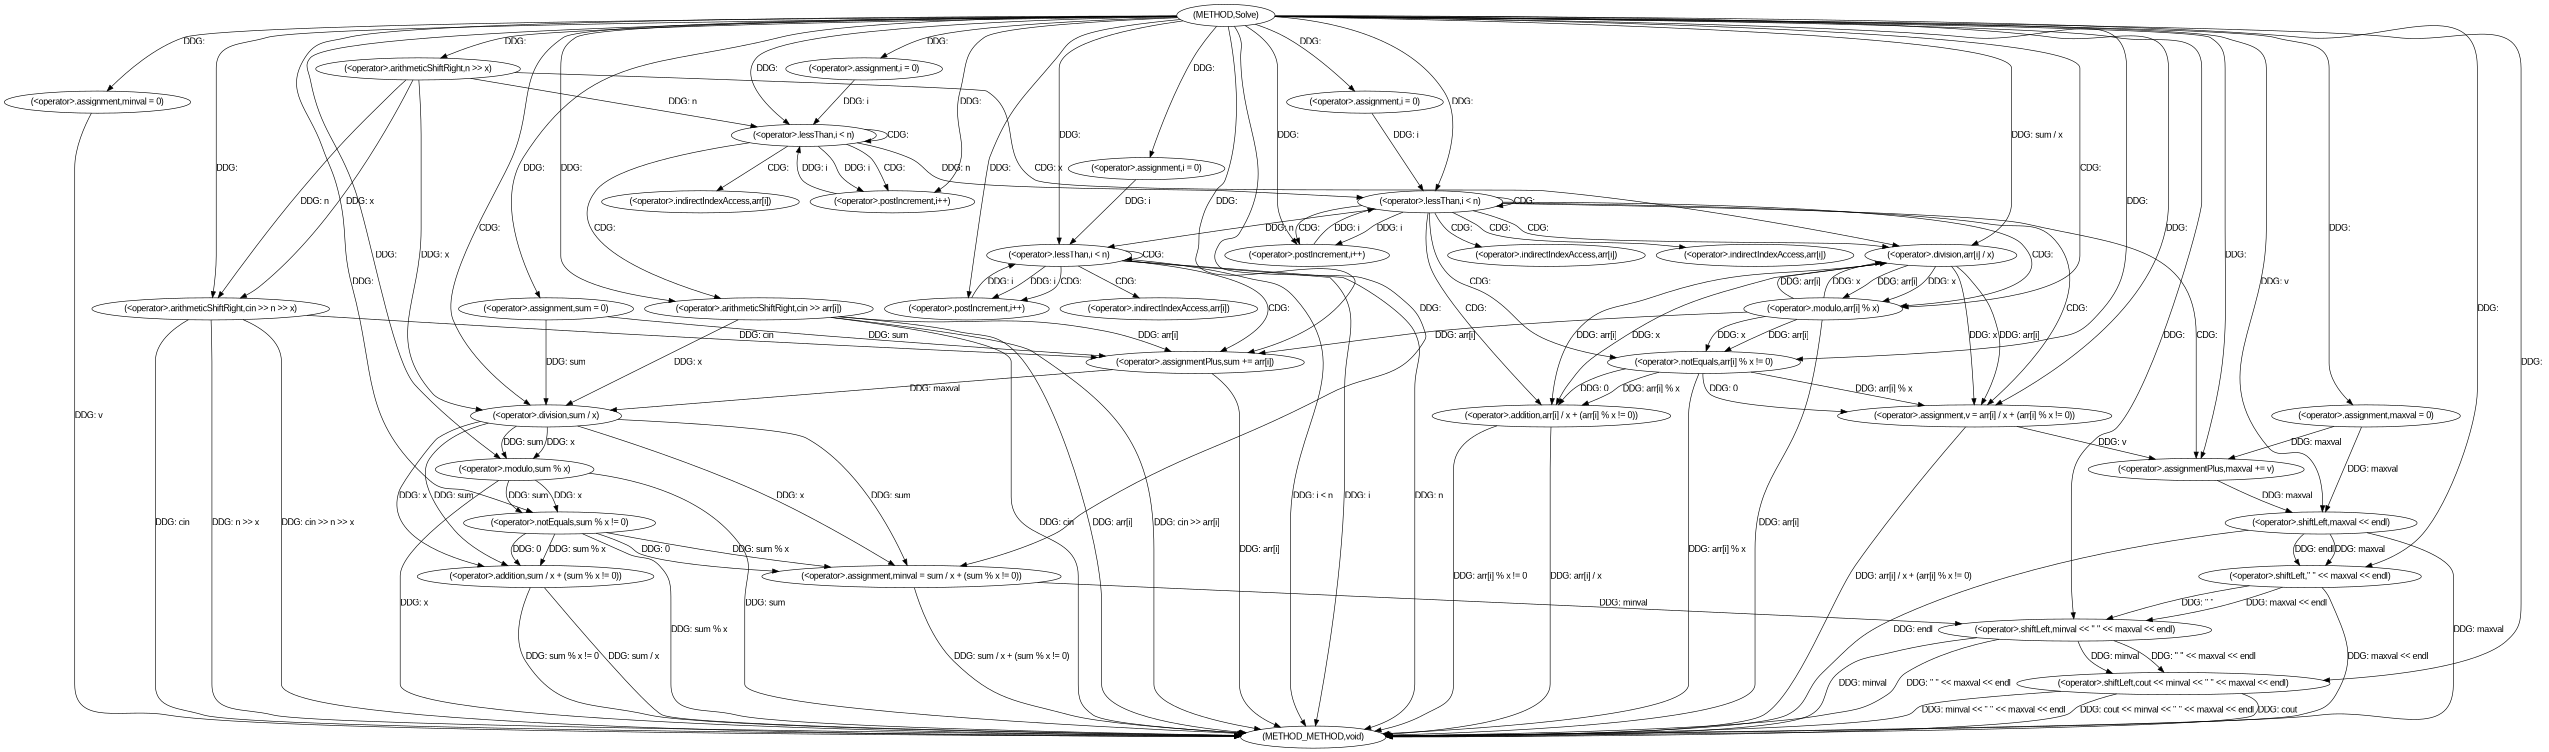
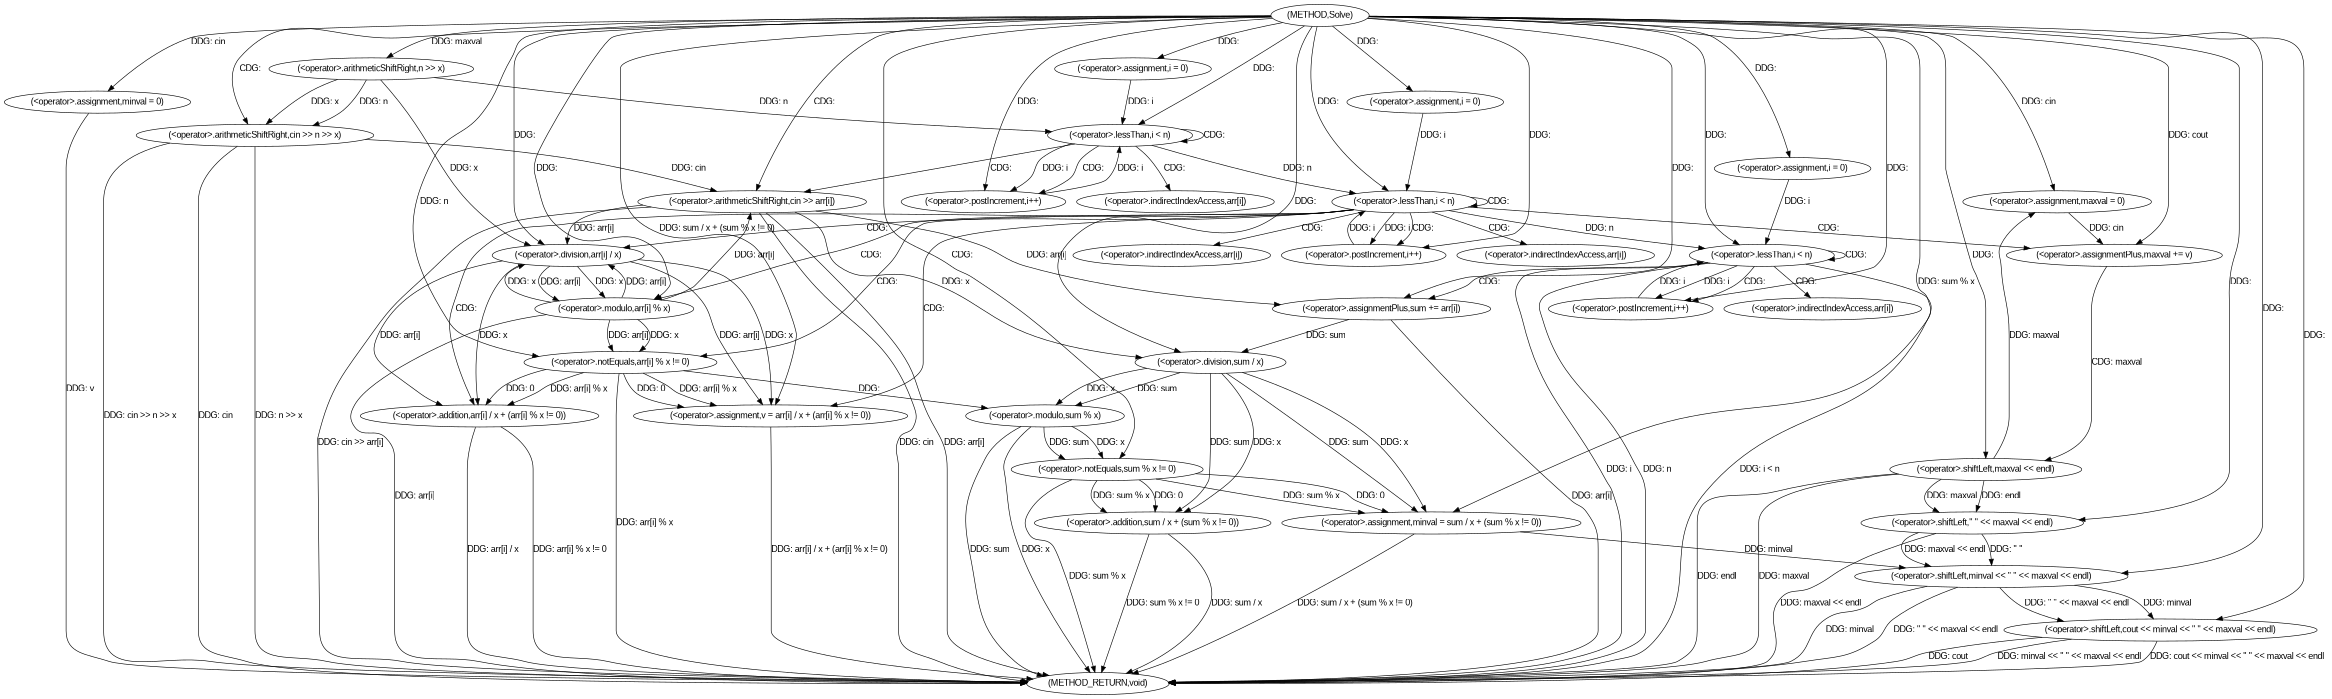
(516, 33) -> (833, 389)
(196, 42) -> (208, 42)
(517, 42) -> (457, 42)
(2037, 135) -> (526, 135)
(228, 169) -> (252, 69)
(573, 169) -> (826, 102)
(1049, 169) -> (464, 169)
(2092, 169) -> (548, 169)
(2139, 202) -> (434, 202)
none -> (589, 216)
(491, 229) -> (1307, 202)
(2178, 229) -> (717, 229)
(2341, 229) -> (2039, 102)
(2237, 255) -> (2188, 135)
(418, 264) -> none
(364, 282) -> (963, 255)
(2275, 282) -> (1984, 255)
(546, 309) -> none
(1432, 309) -> (1946, 282)
(1505, 325) -> (712, 267)
(679, 337) -> (531, 153)
(935, 389) -> (1326, 336)
(2083, 442) -> none
(2316, 443) -> (2106, 229)
(2345, 467) -> (2009, 332)
(2287, 496) -> (2117, 362)
(1313, 737) -> (1098, 684)
